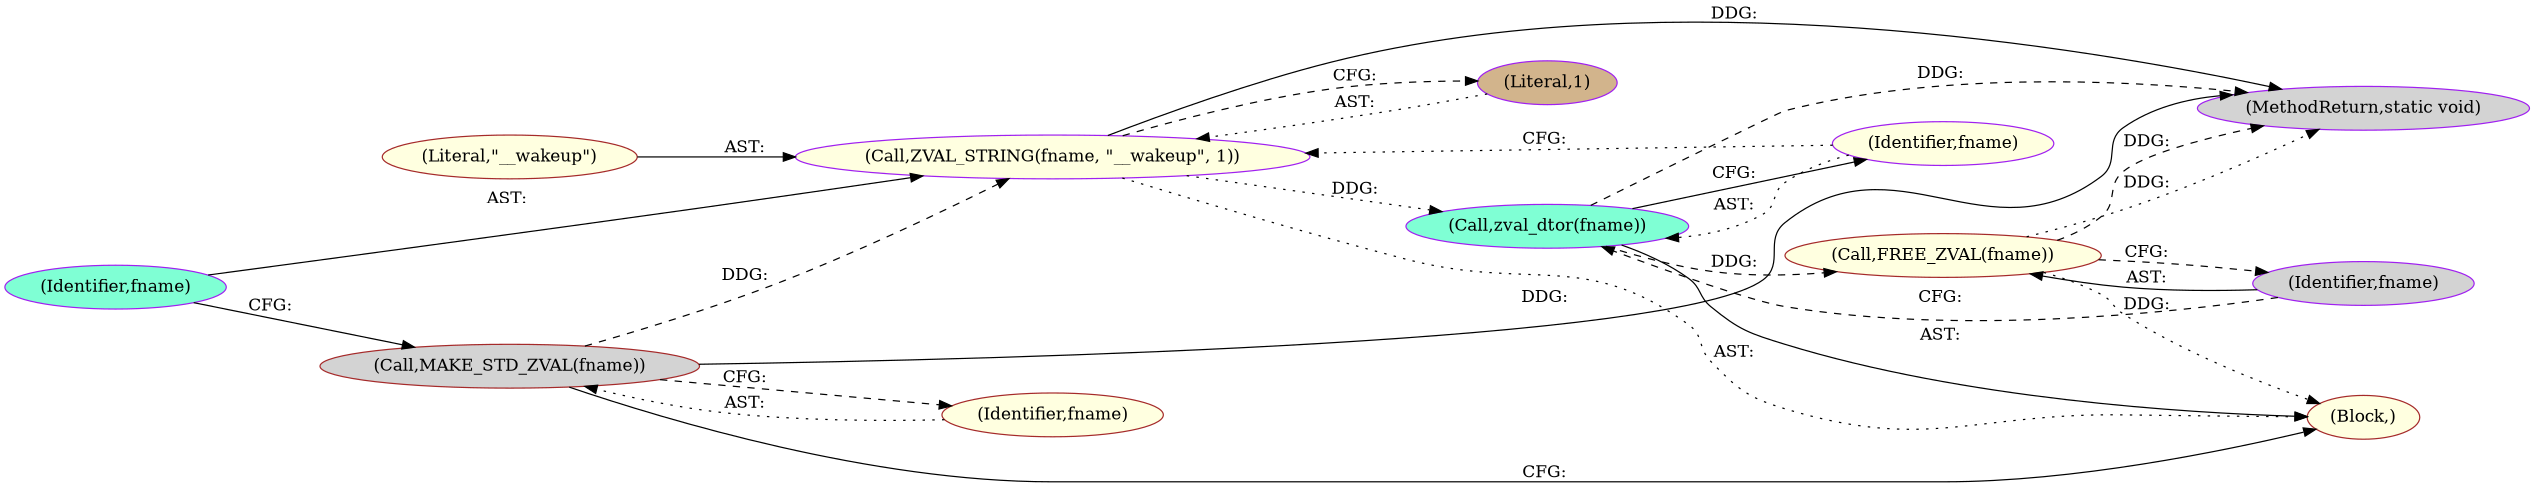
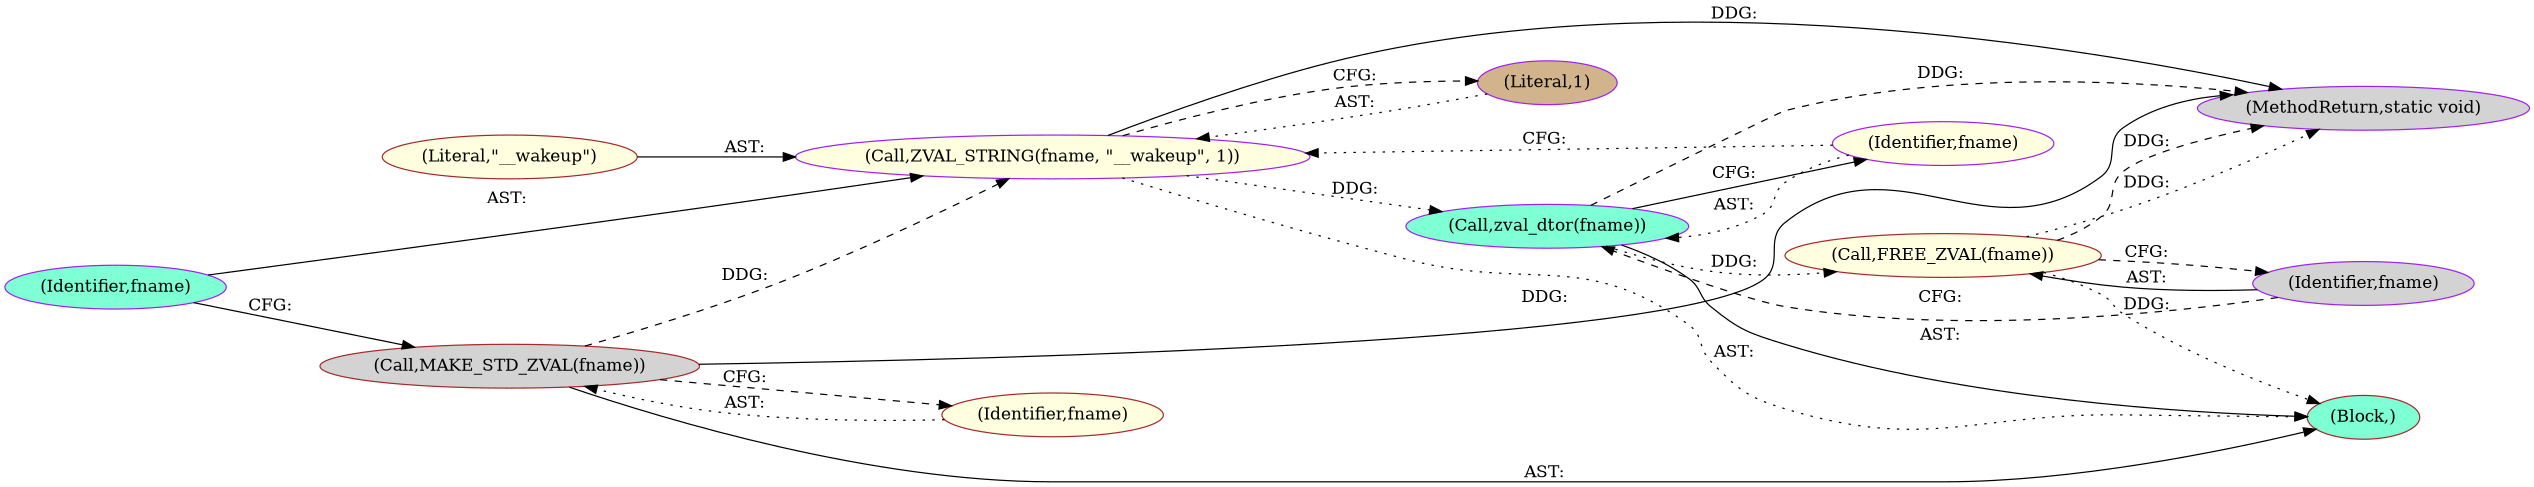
(1714, 272) -> (1714, 272)
(2363, 417) -> (2363, 417)
(1547, 473) -> (1547, 473)
